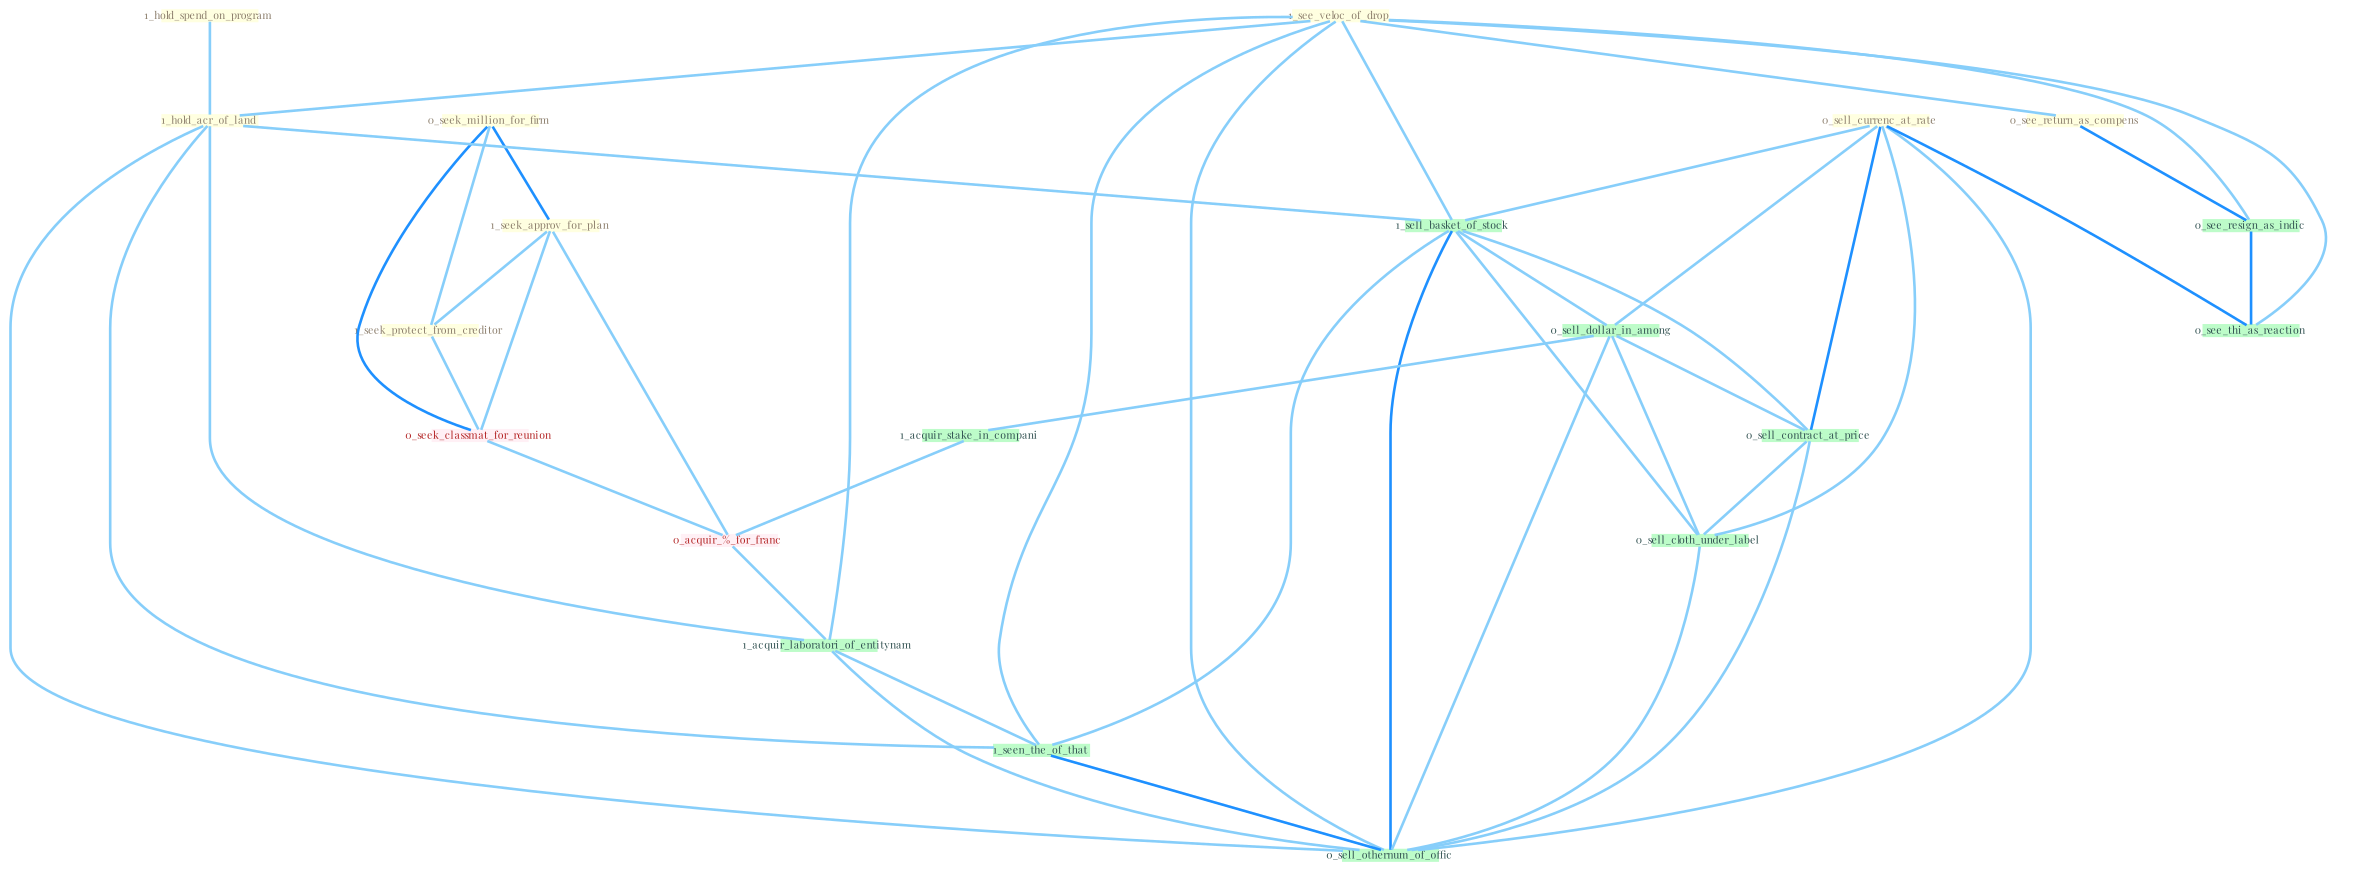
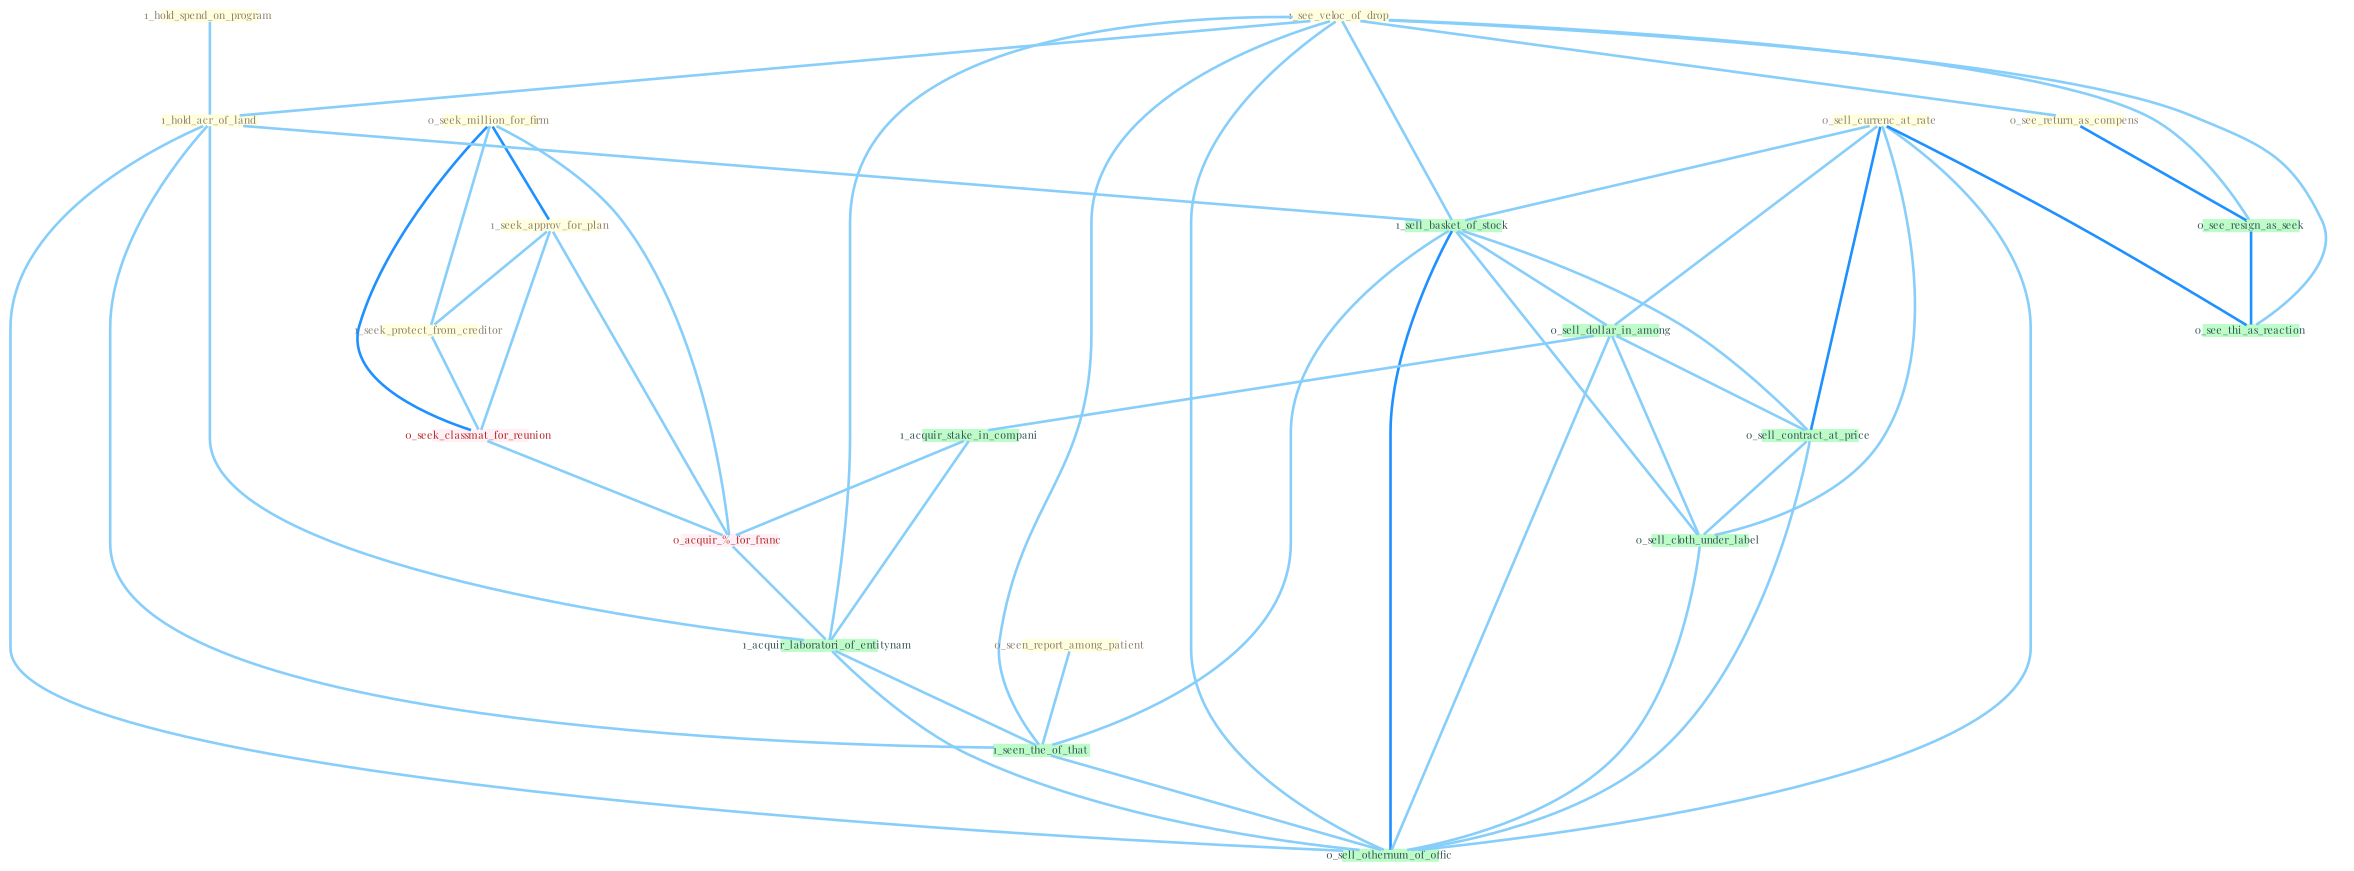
(2251, 226) -> (2251, 226)
none -> (667, 297)
none -> (900, 540)
none -> (1070, 645)
(1216, 803) -> (1216, 803)
